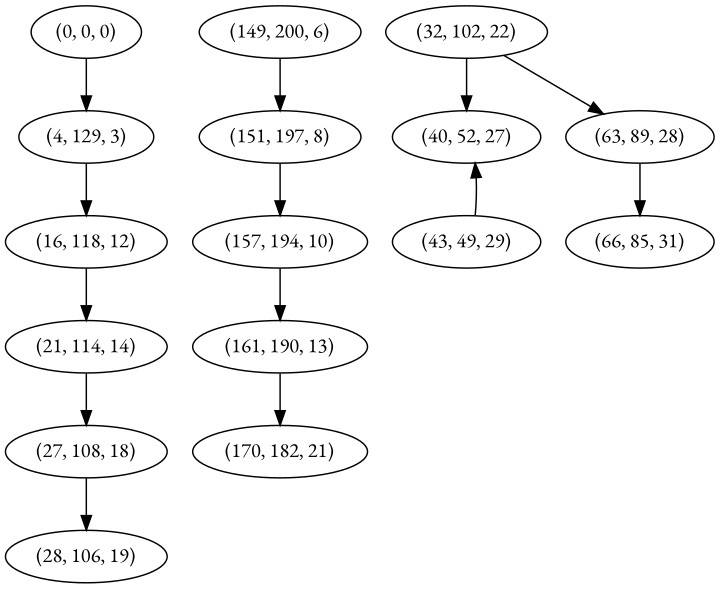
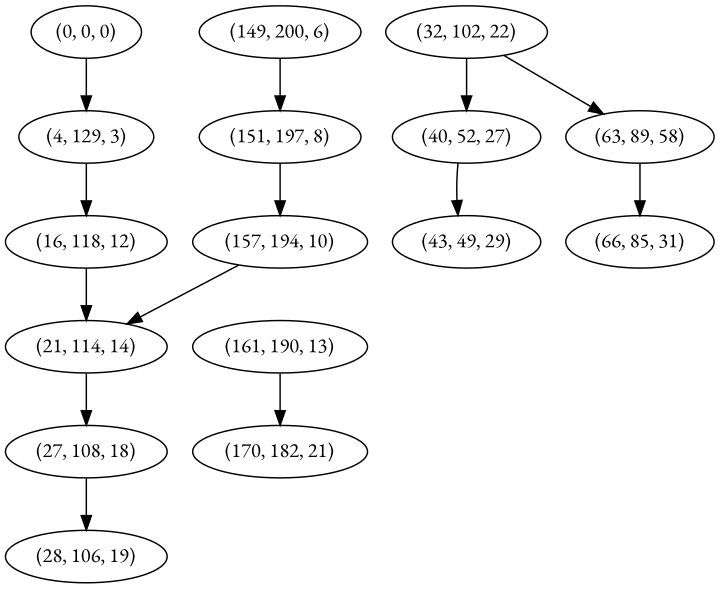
(640, 137) -> (640, 137)
(476, 196) -> (457, 182)
(280, 287) -> (189, 291)
